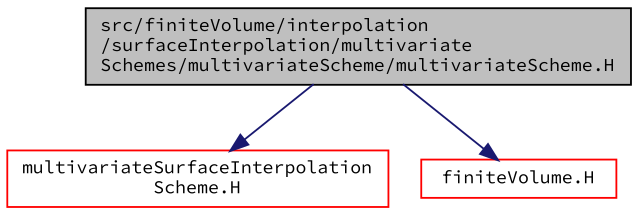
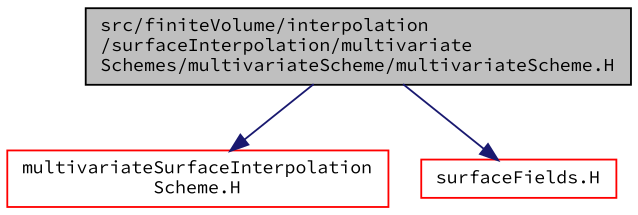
(519, 179) -> (519, 179)
